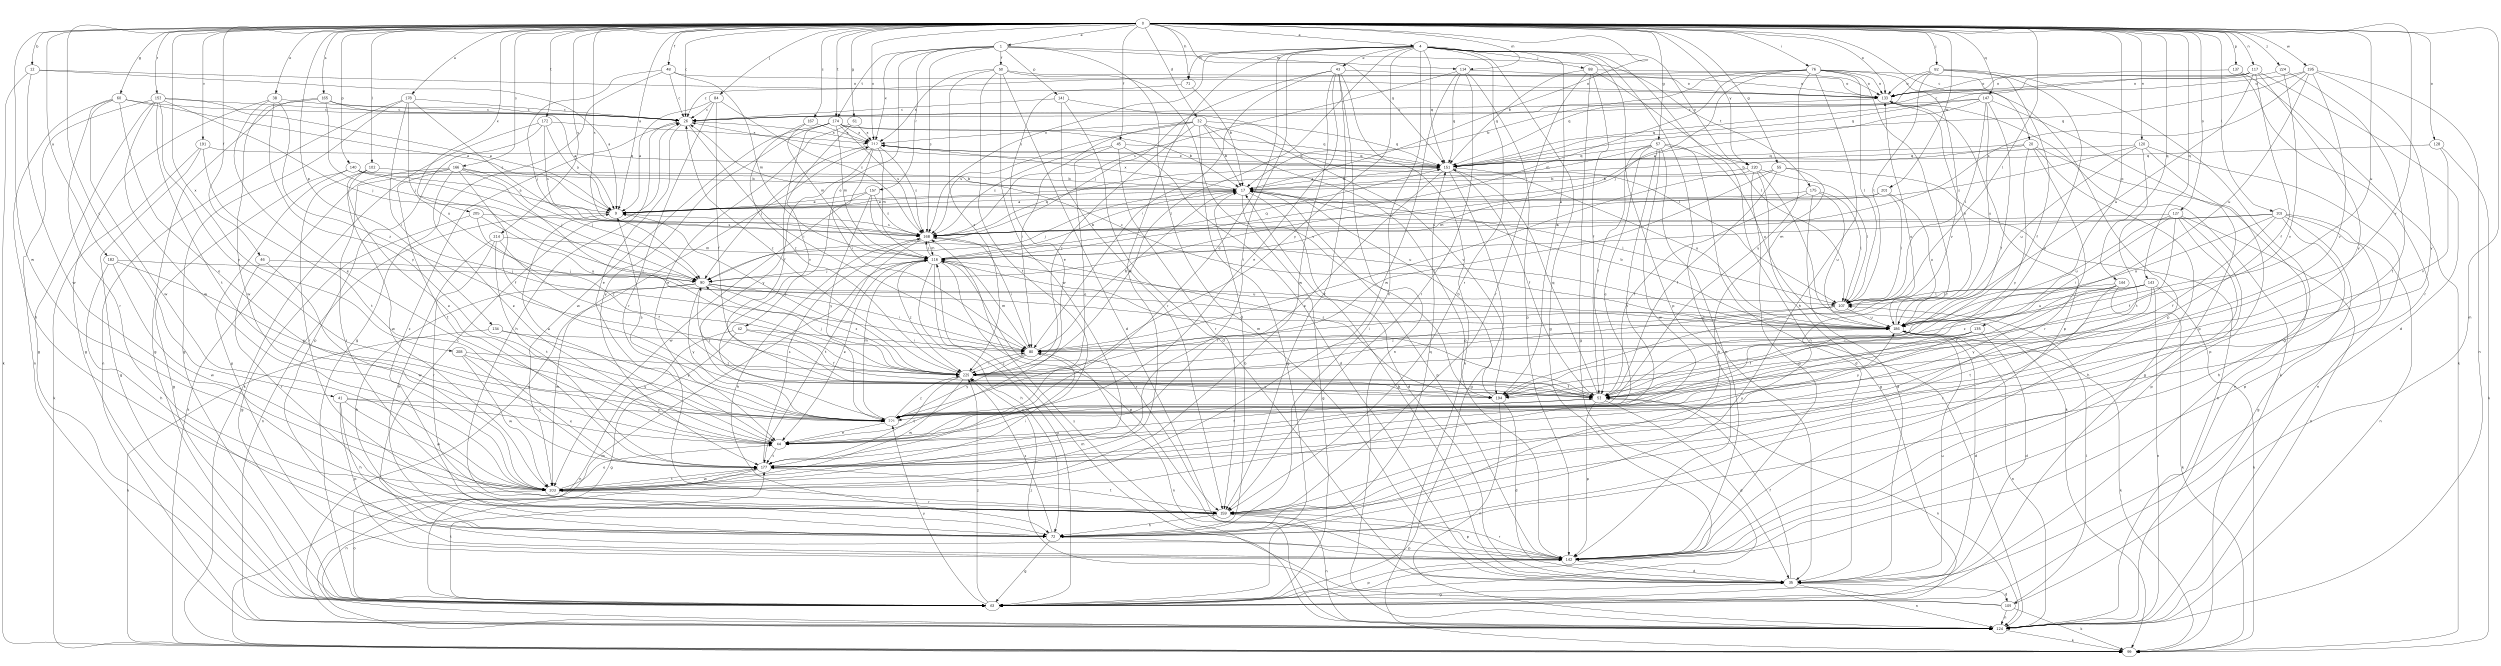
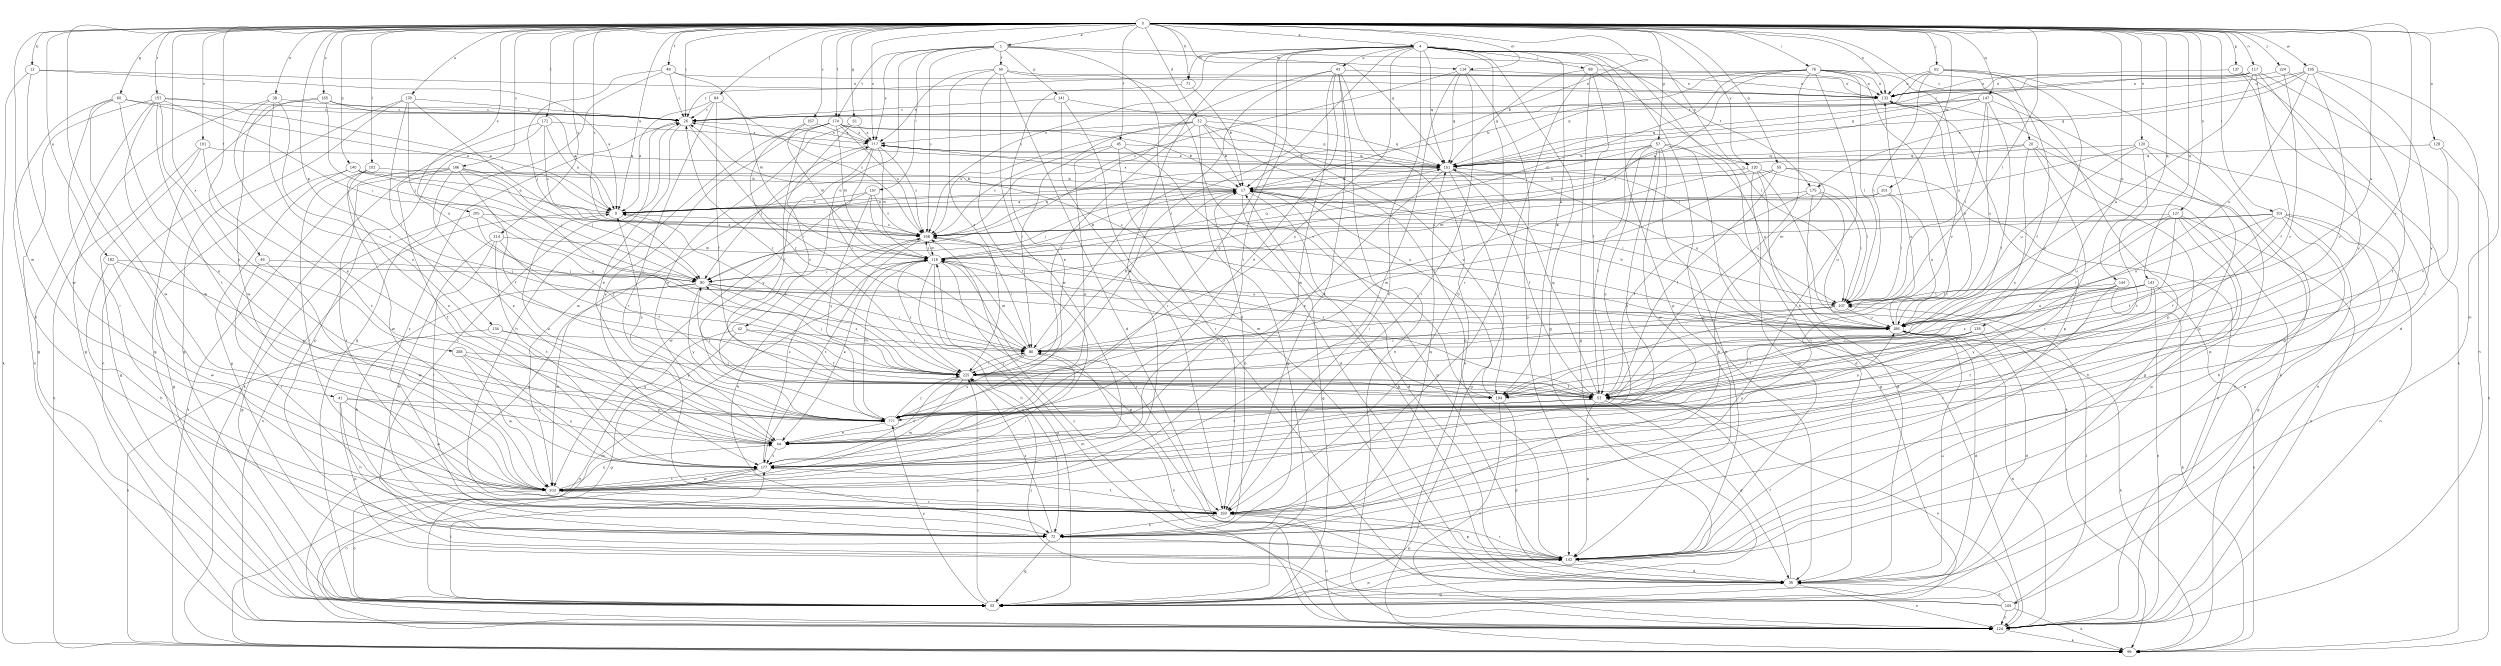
(1674, 225) -> (2060, 120)
(1904, 586) -> (1905, 585)
